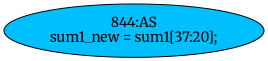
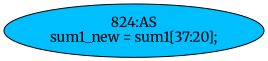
(134, 31) -> (134, 31)
